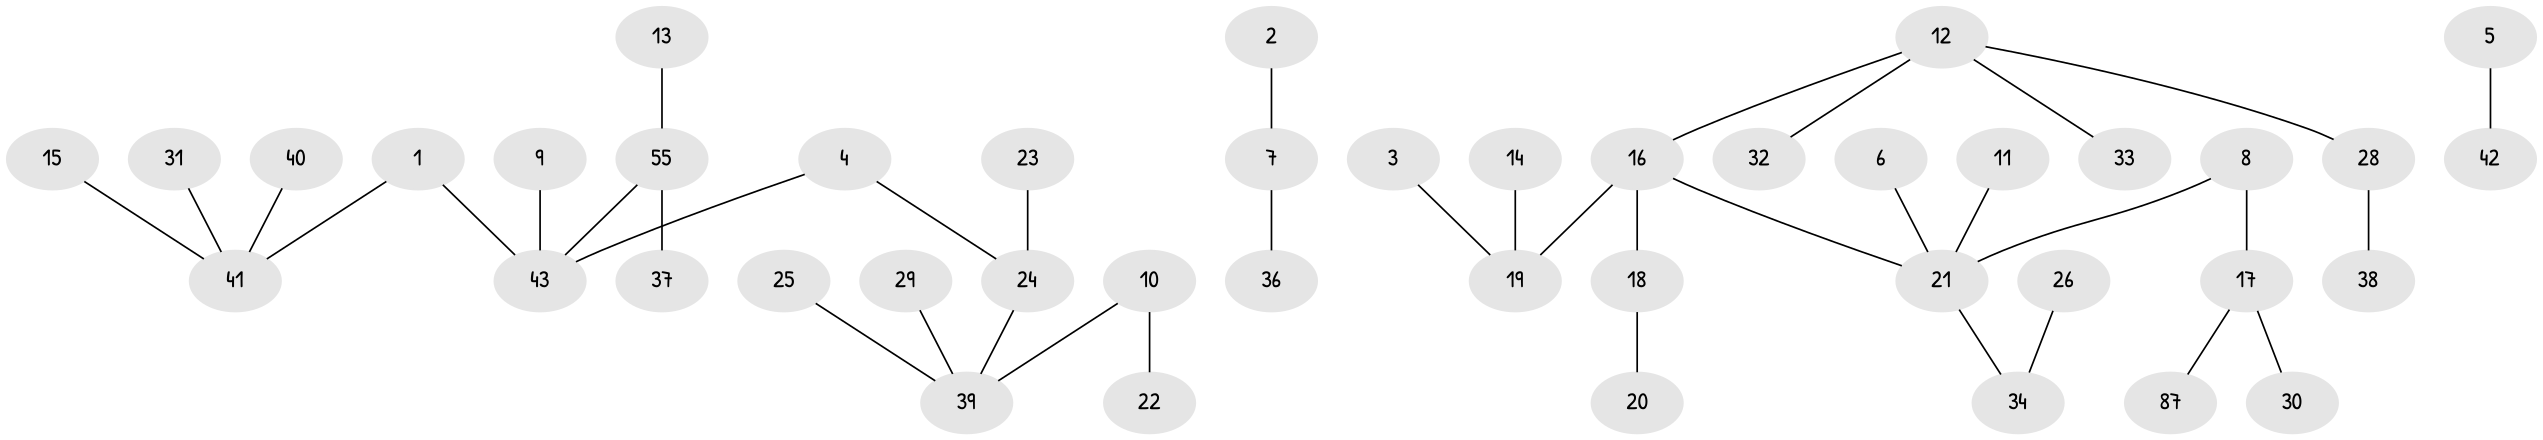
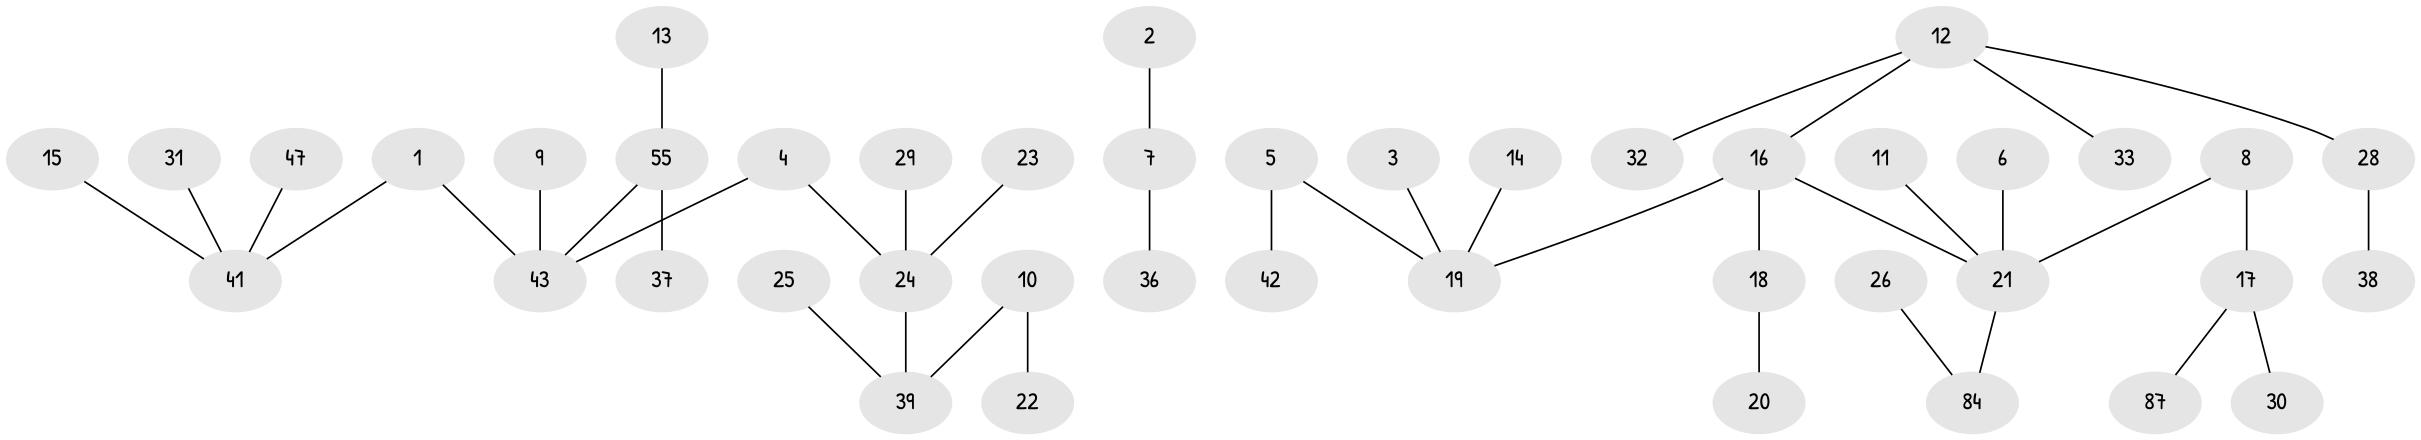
(296, 159) -> (296, 159)
none -> (1363, 220)
(936, 342) -> (906, 220)
(2018, 403) -> (1972, 403)
